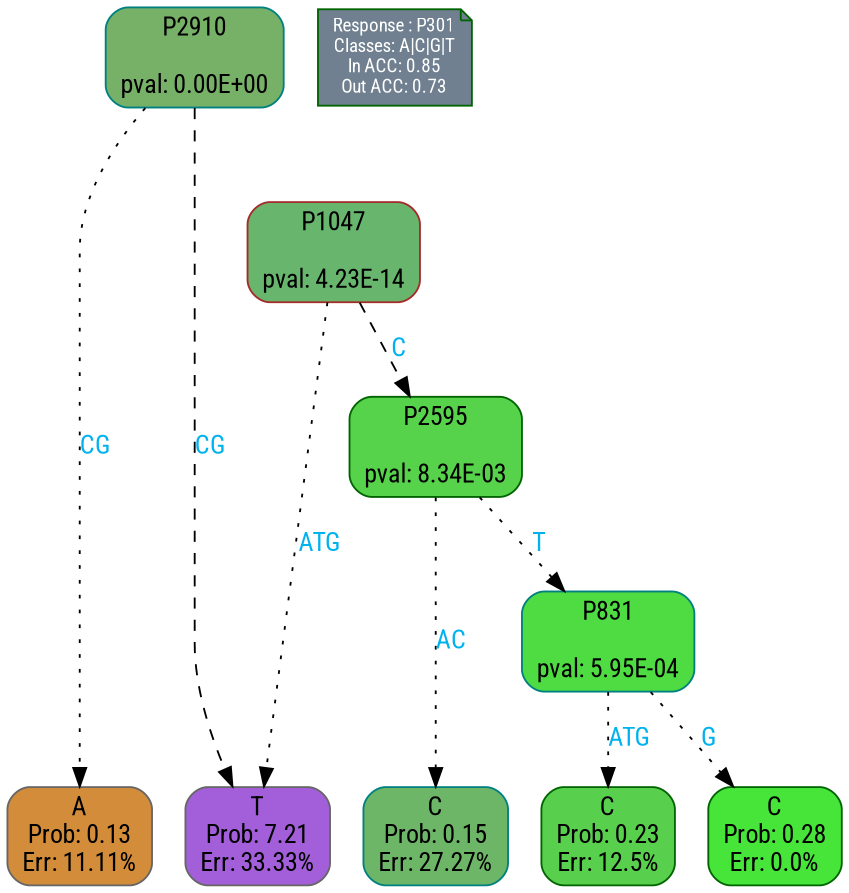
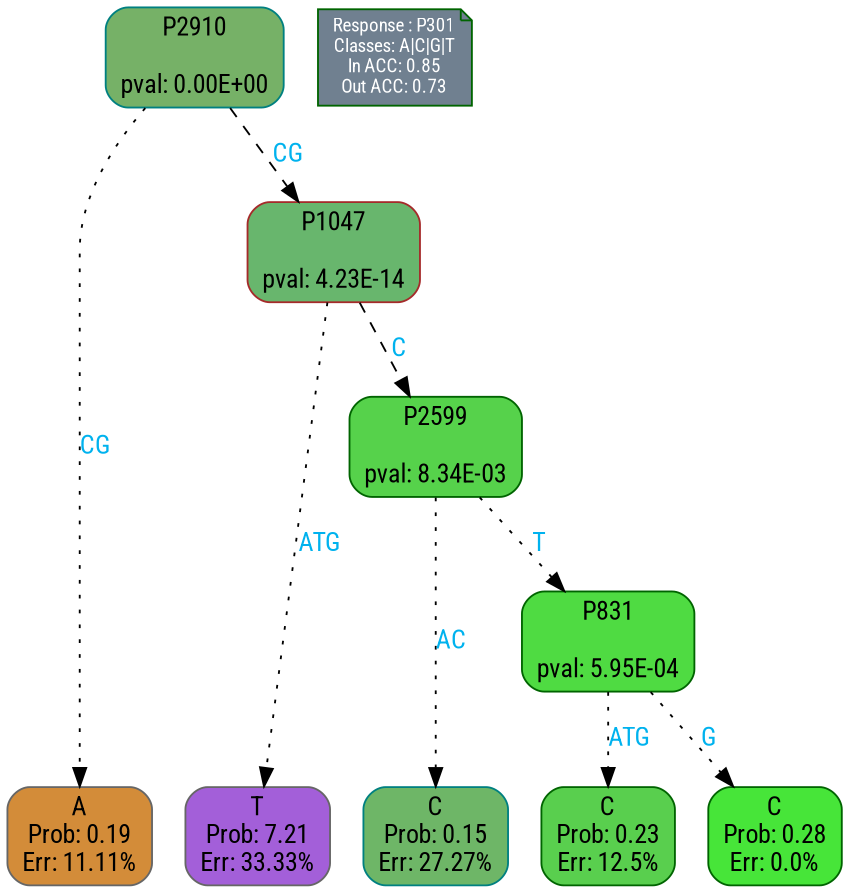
(195, 441) -> (259, 147)
(436, 447) -> (436, 447)
(608, 642) -> (608, 642)
(80, 836) -> (80, 836)
